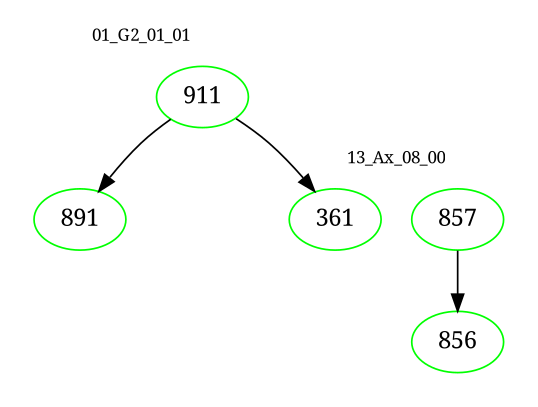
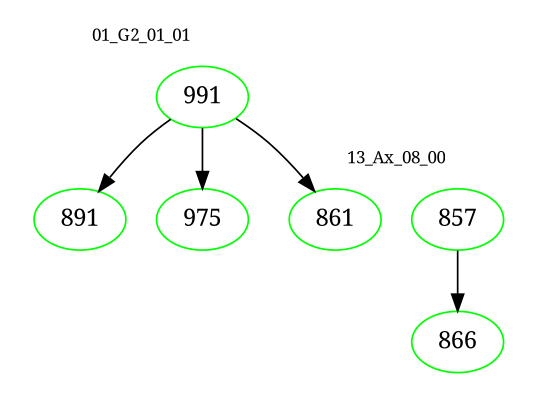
(202, 97) -> (202, 97)
none -> (202, 219)
(335, 219) -> (335, 219)
(458, 342) -> (458, 342)
